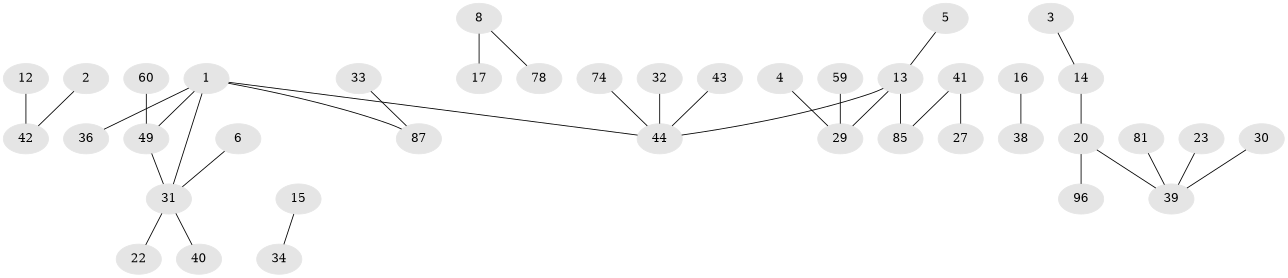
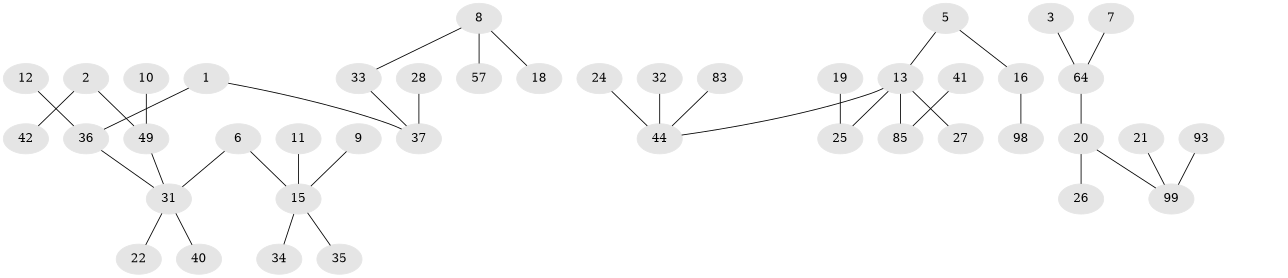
none -> (1111, 18)
none -> (419, 48)
none -> (983, 49)
(146, 79) -> (146, 79)
none -> (419, 79)
(479, 79) -> (479, 79)
(539, 79) -> (539, 79)
(599, 79) -> (599, 79)
(720, 79) -> (720, 79)
(780, 79) -> none
(840, 79) -> (840, 79)
(1081, 79) -> (1081, 79)
(26, 109) -> (52, 105)
(177, 109) -> (116, 109)
(433, 109) -> none
(961, 109) -> (927, 105)
(188, 139) -> (128, 169)
none -> (298, 139)
none -> (359, 139)
(419, 139) -> (419, 139)
(840, 139) -> (840, 139)
(1021, 139) -> (1021, 139)
(1141, 139) -> (1141, 139)
(1201, 139) -> (1201, 139)
(1262, 139) -> none
none -> (268, 169)
(1081, 199) -> (1081, 199)
(1171, 199) -> (1171, 199)
none -> (339, 259)
